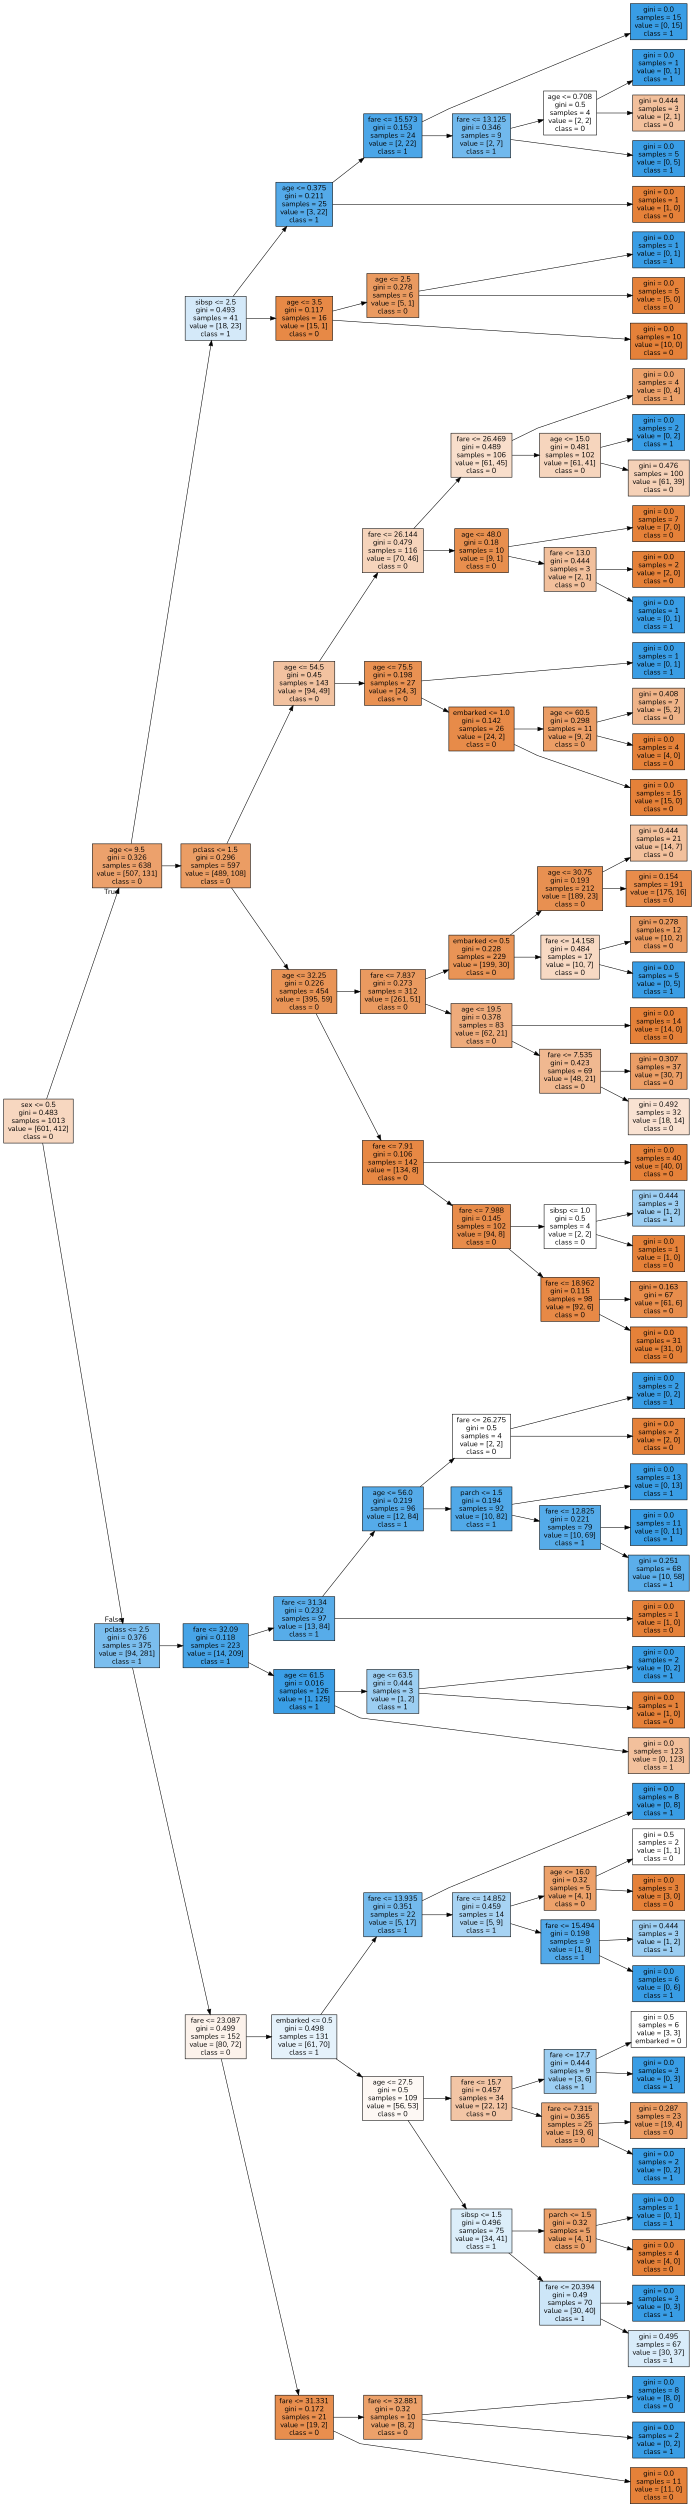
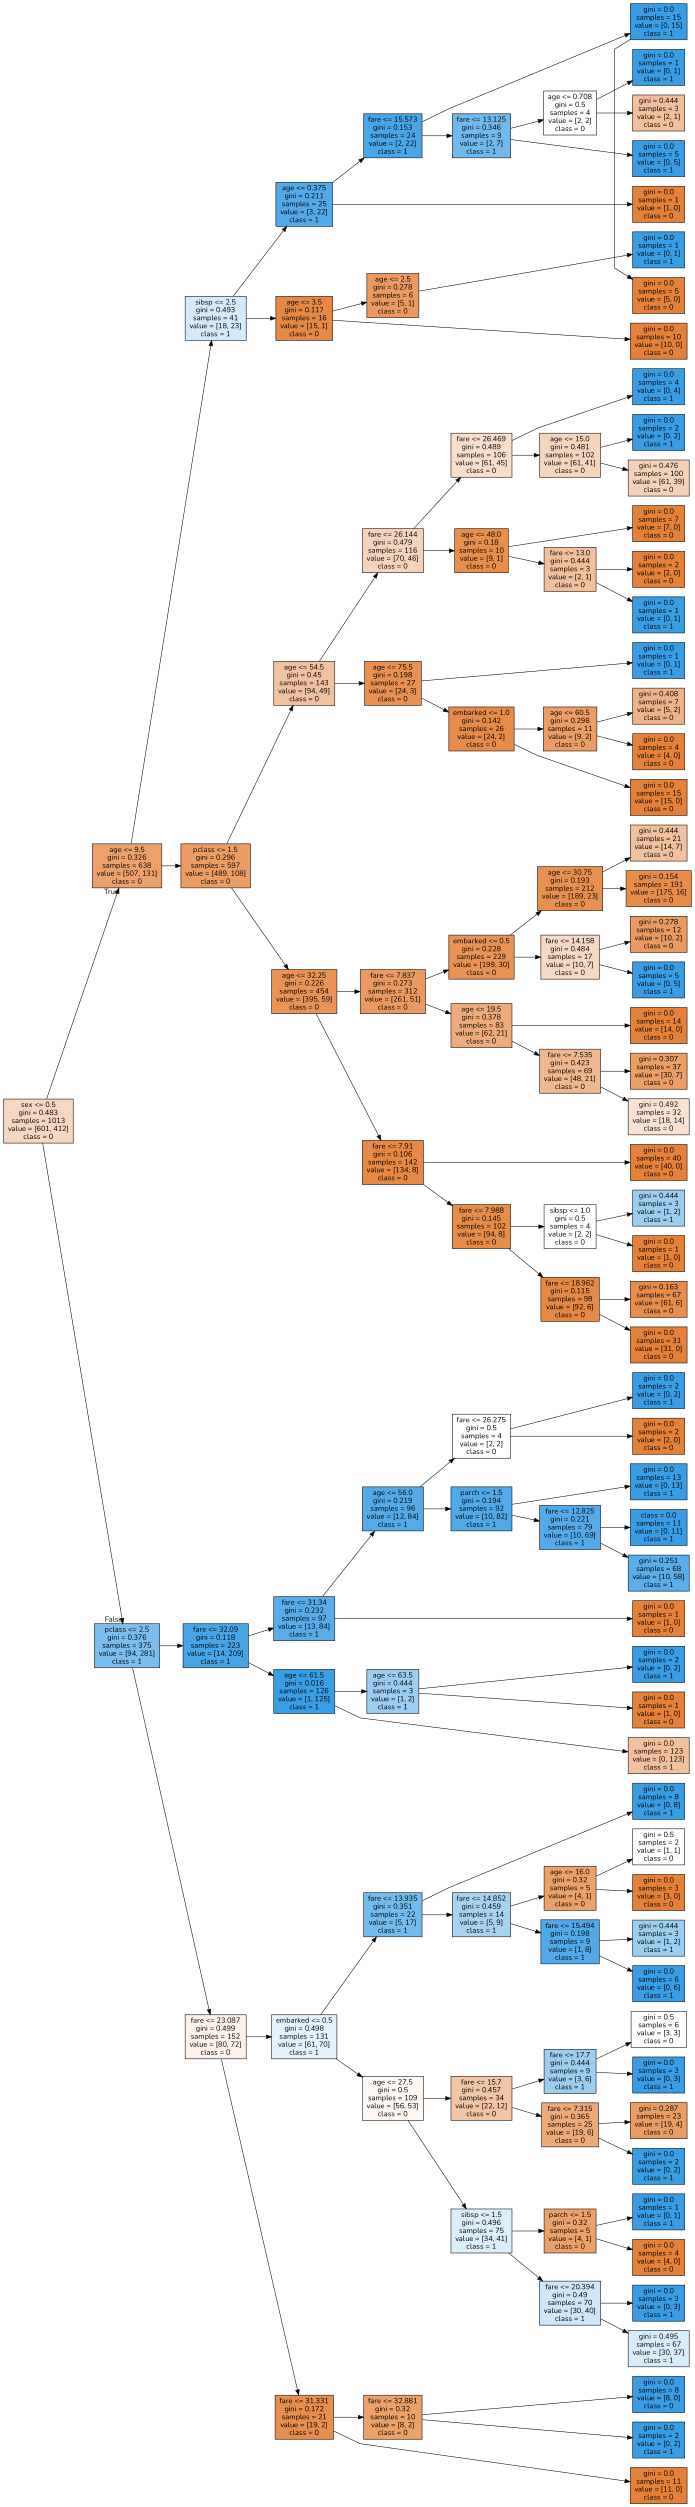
(523, 296) -> (614, 157)
(659, 387) -> (659, 387)
(659, 1299) -> (659, 1299)
(659, 1527) -> (659, 1527)
(659, 2029) -> (659, 2029)
